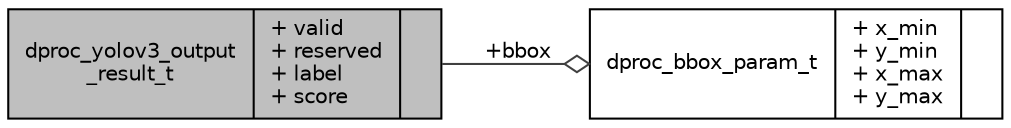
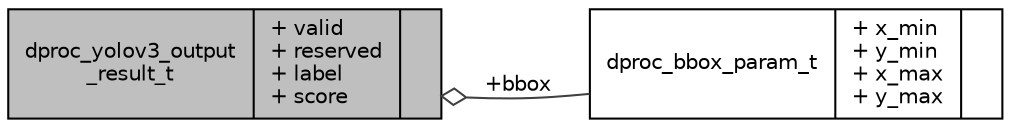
(503, 64) -> (528, 98)
